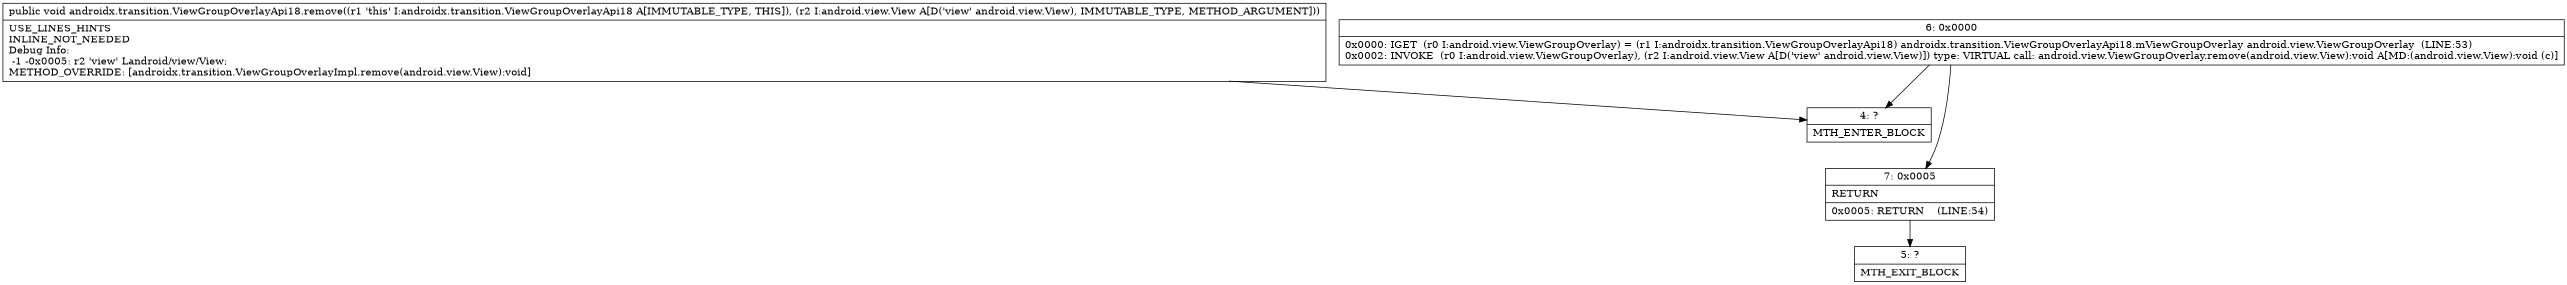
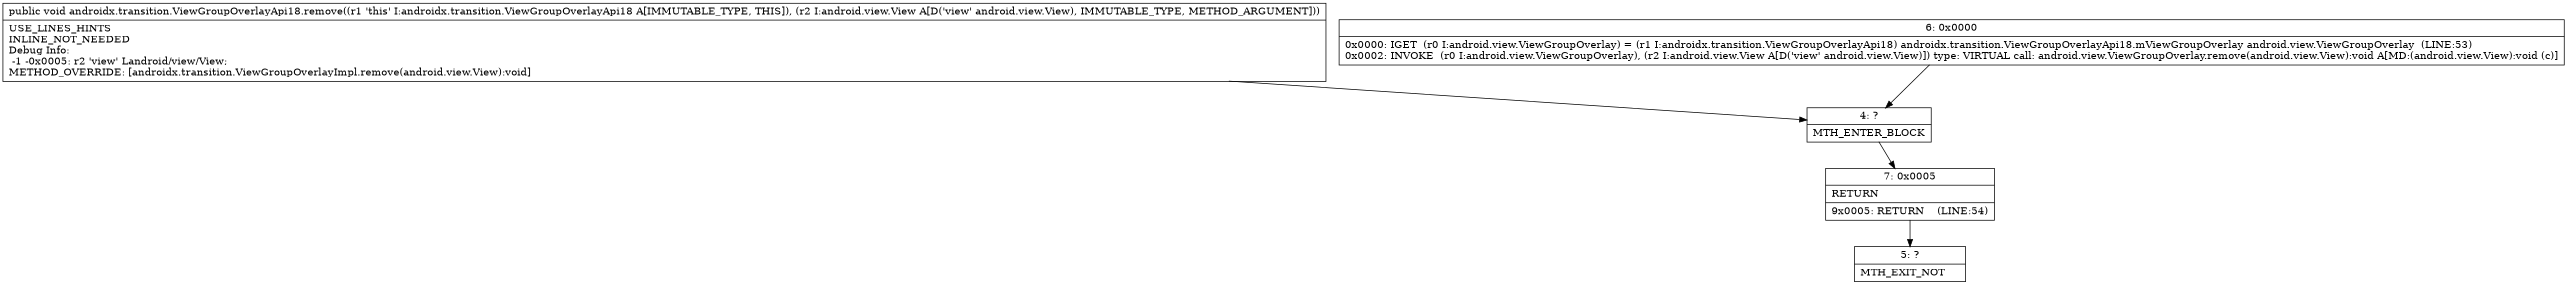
(1945, 115) -> (1885, 152)
(1910, 211) -> (1910, 211)
(1910, 272) -> (1903, 272)
